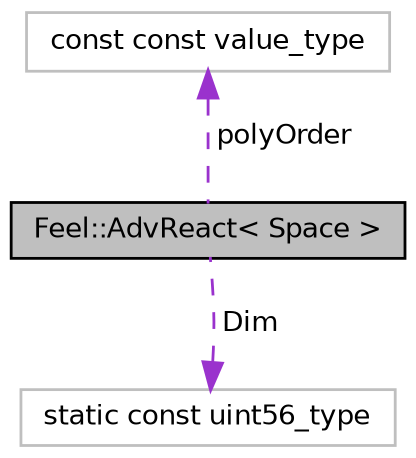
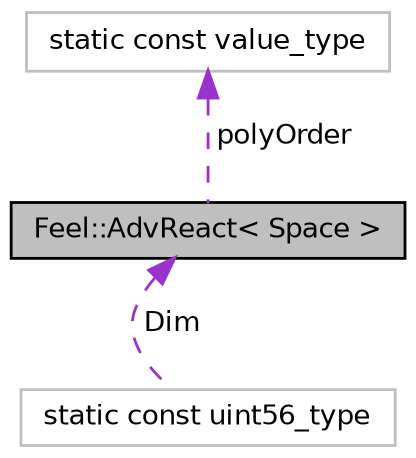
(208, 42) -> (208, 42)
(214, 310) -> (134, 338)
